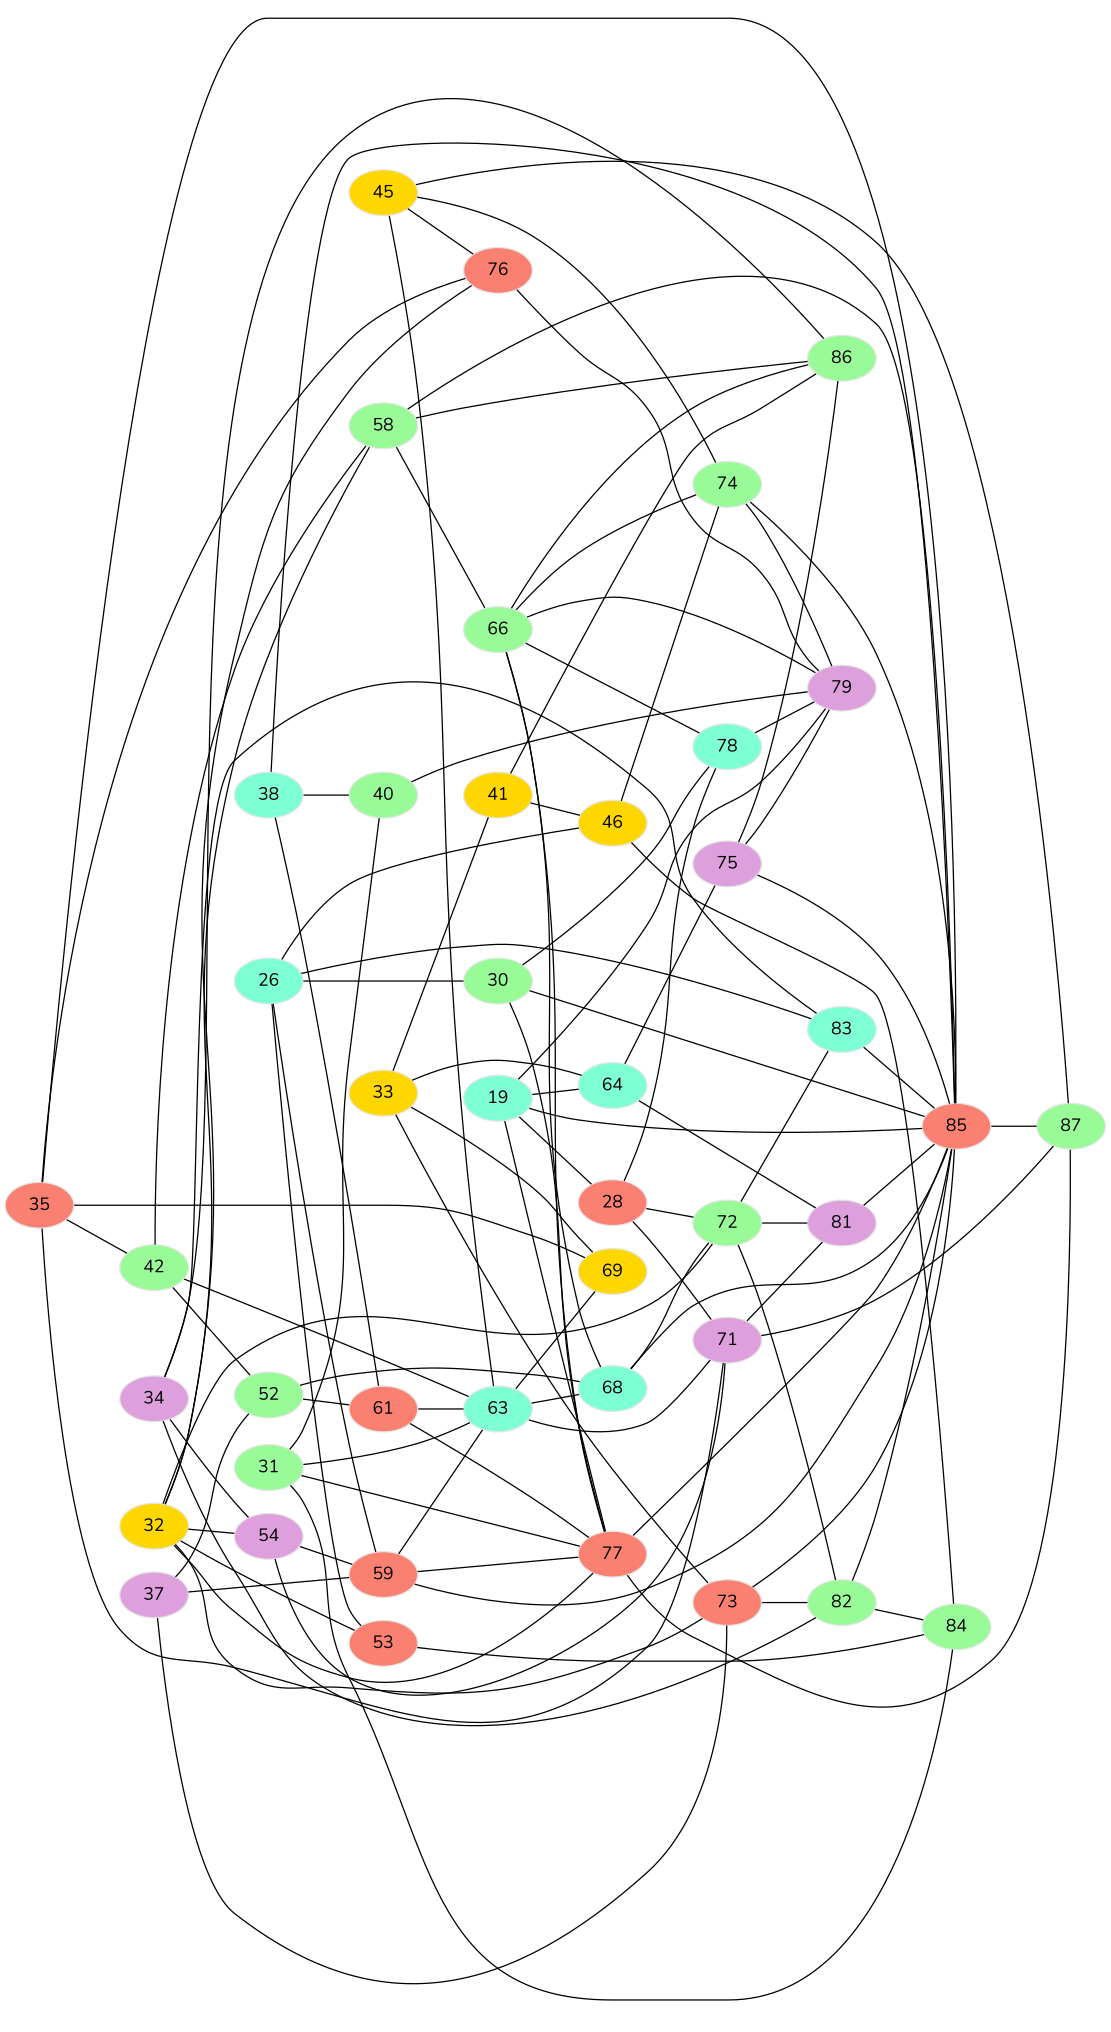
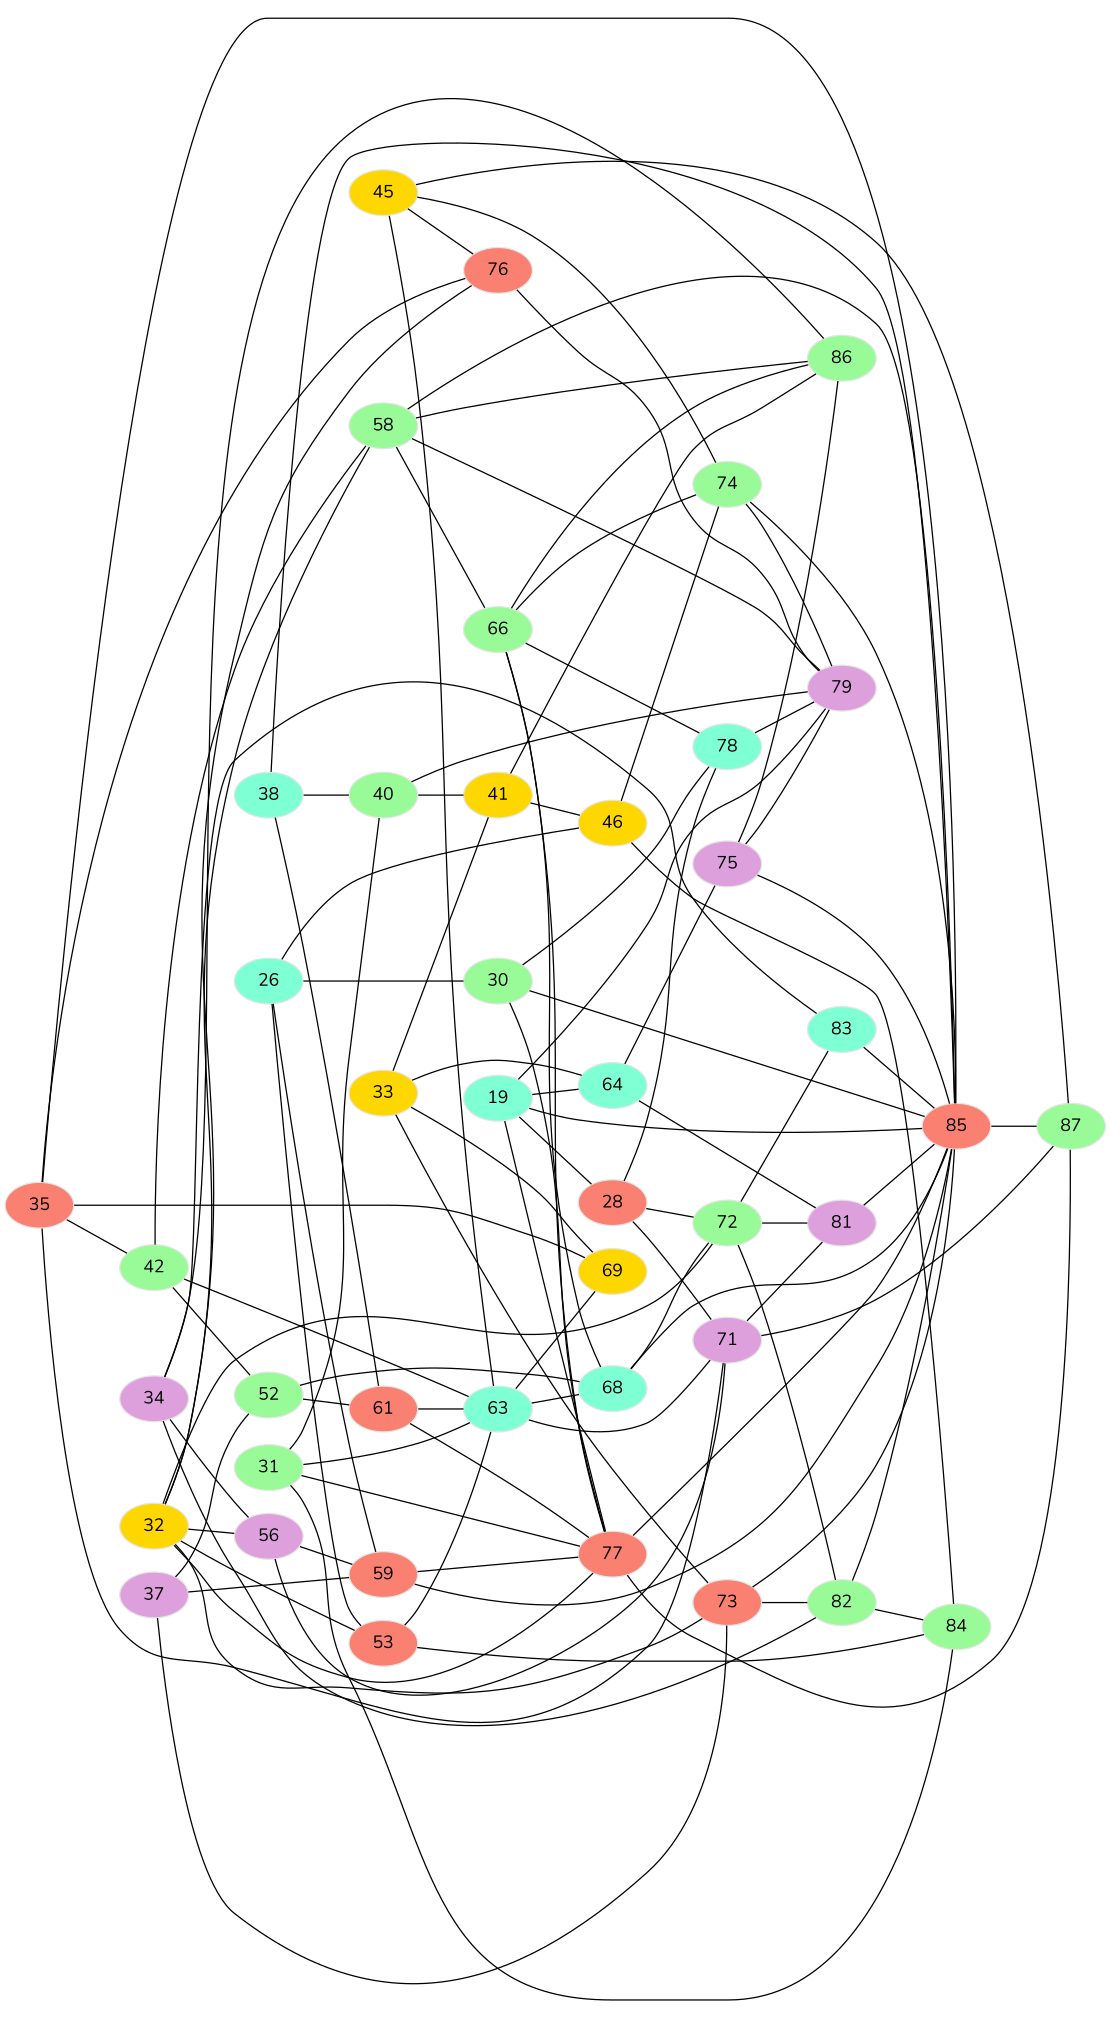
(676, 609) -> (625, 541)
none -> (436, 795)
(572, 953) -> none
(441, 1492) -> (457, 1533)
(269, 1536) -> (269, 1536)
